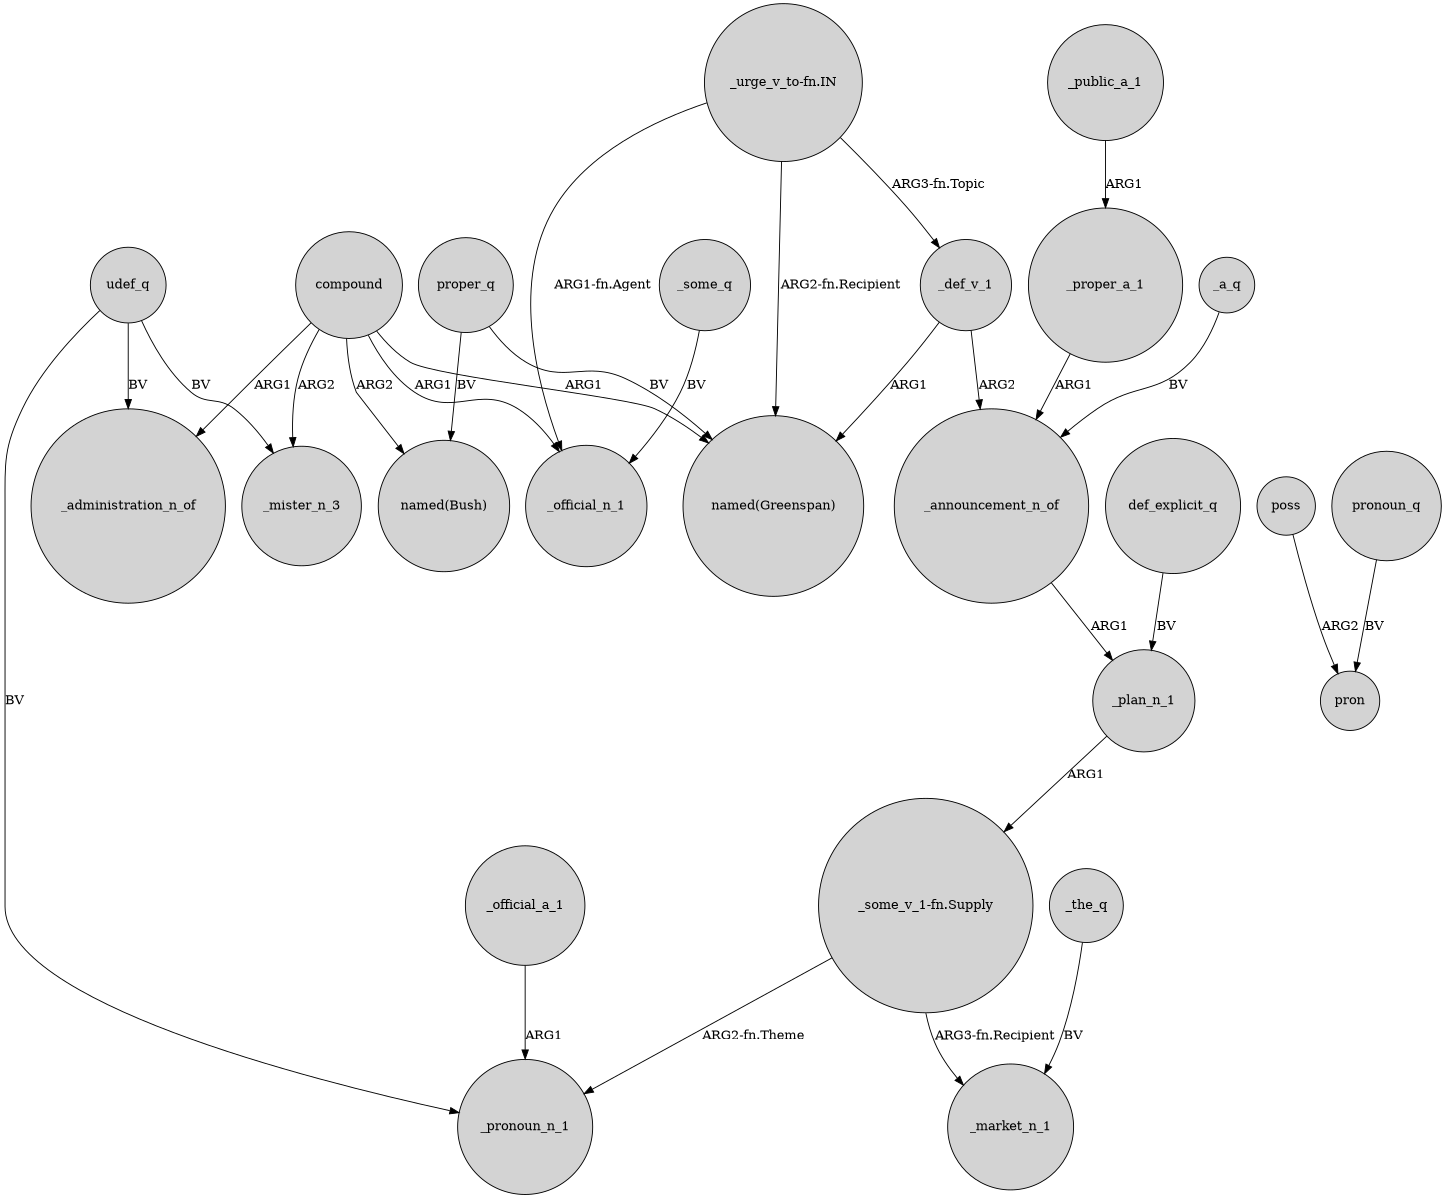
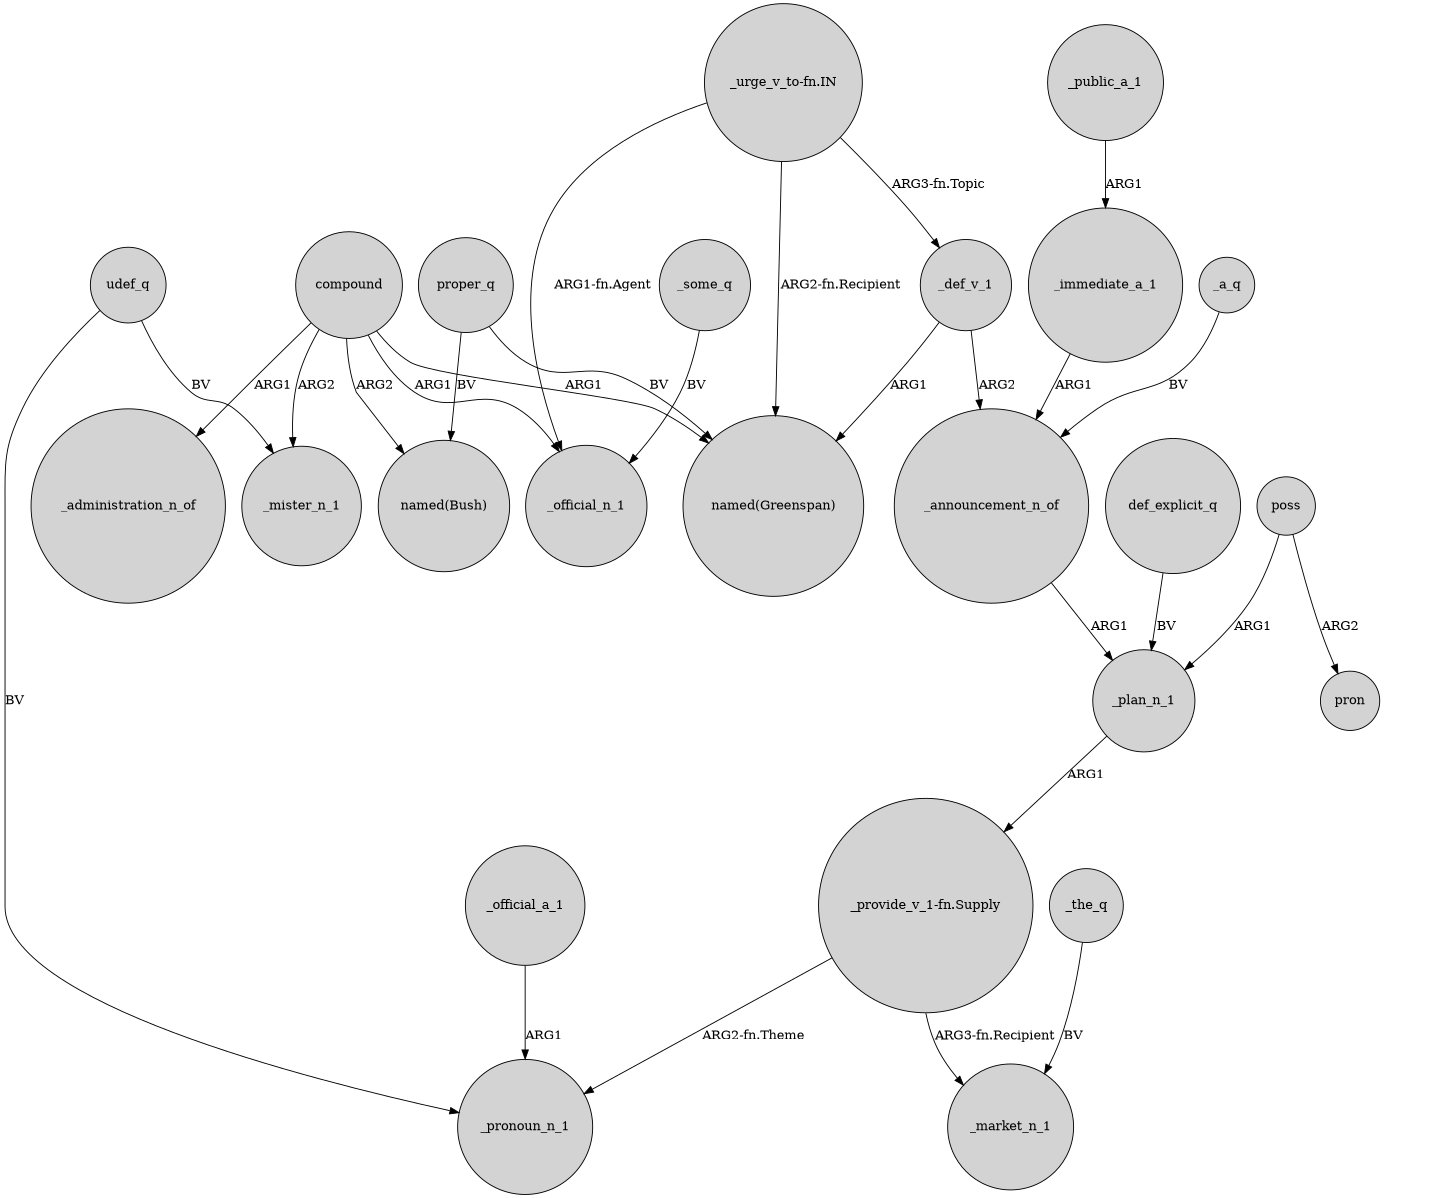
(1105, 285) -> (1105, 285)
(128, 361) -> none
(302, 506) -> (302, 506)
(1387, 506) -> none
none -> (1247, 606)
(926, 906) -> (926, 906)
